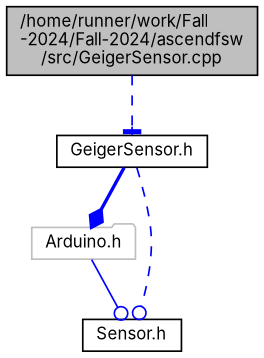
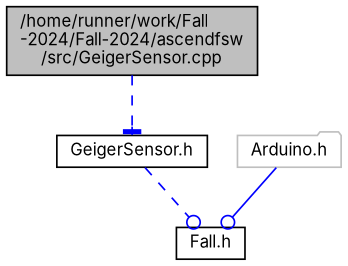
(113, 189) -> none
(132, 335) -> (211, 243)
